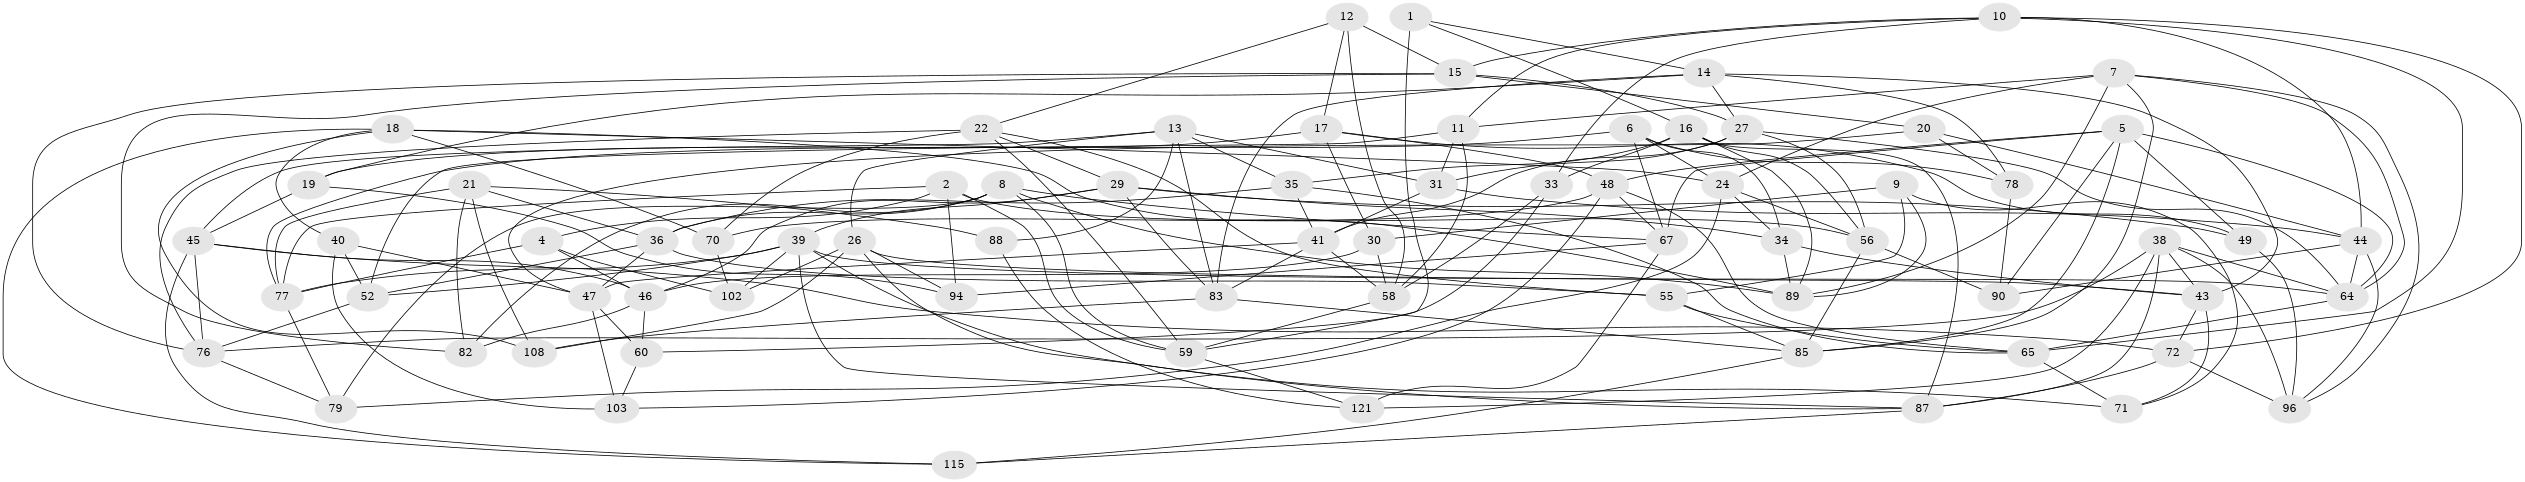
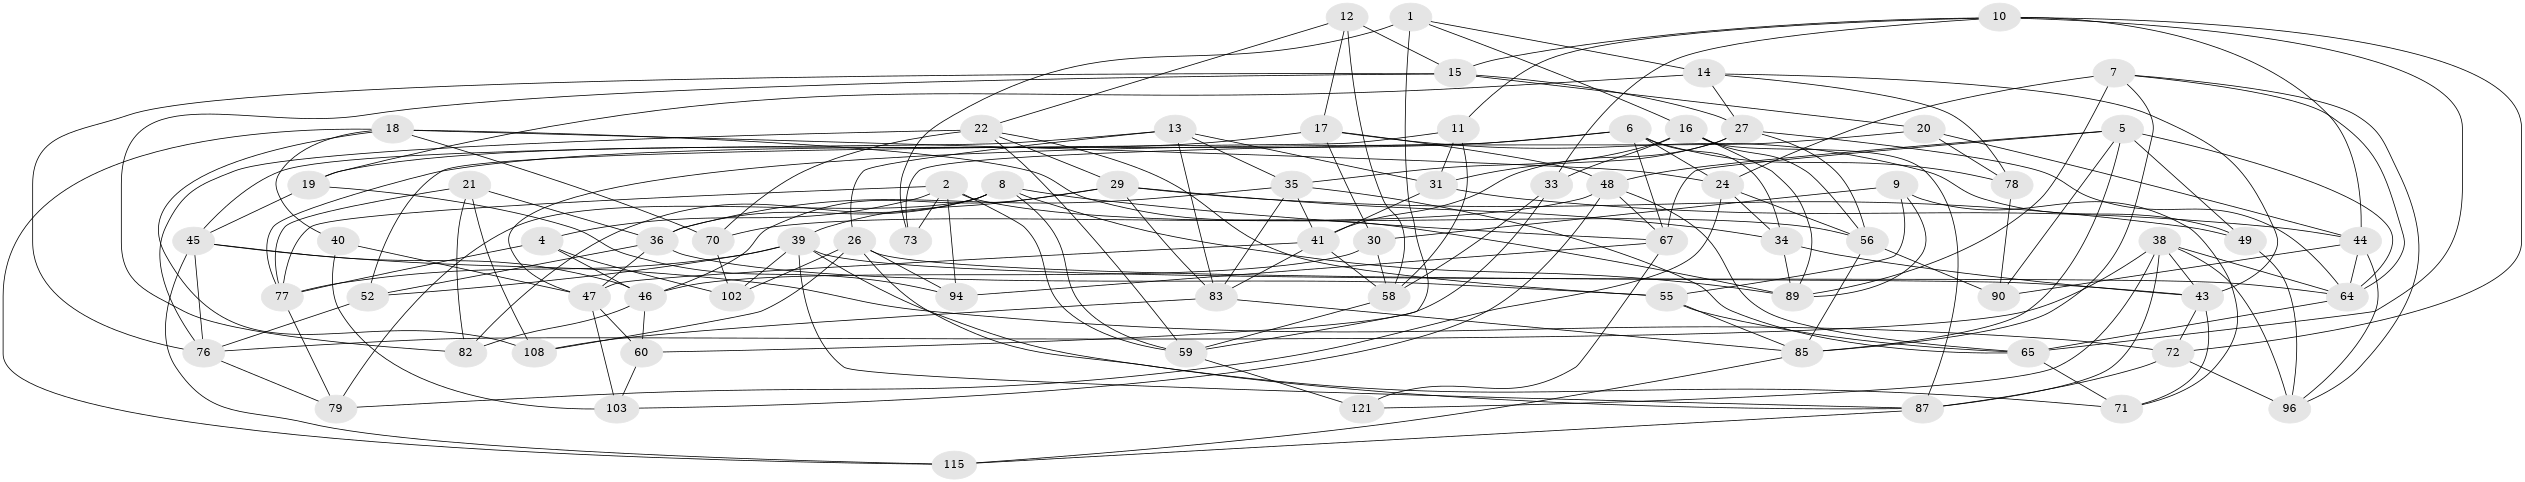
(1393, 96) -> (1259, 235)
(1786, 100) -> none
none -> (911, 241)
(996, 241) -> none
(353, 269) -> none
